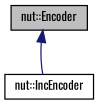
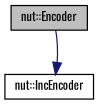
(41, 59) -> (57, 46)
